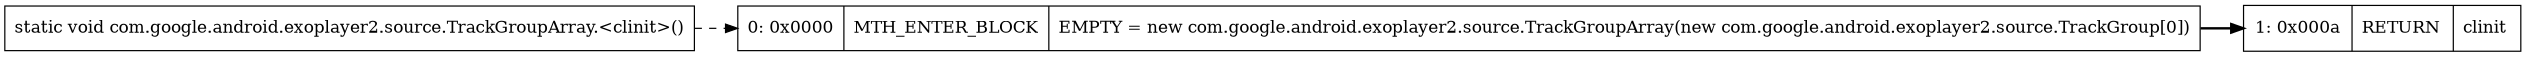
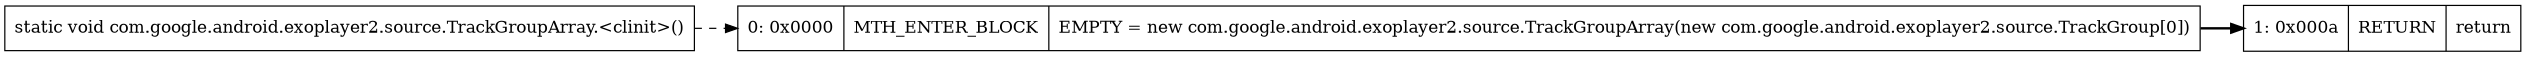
(2485, 28) -> (2483, 28)
